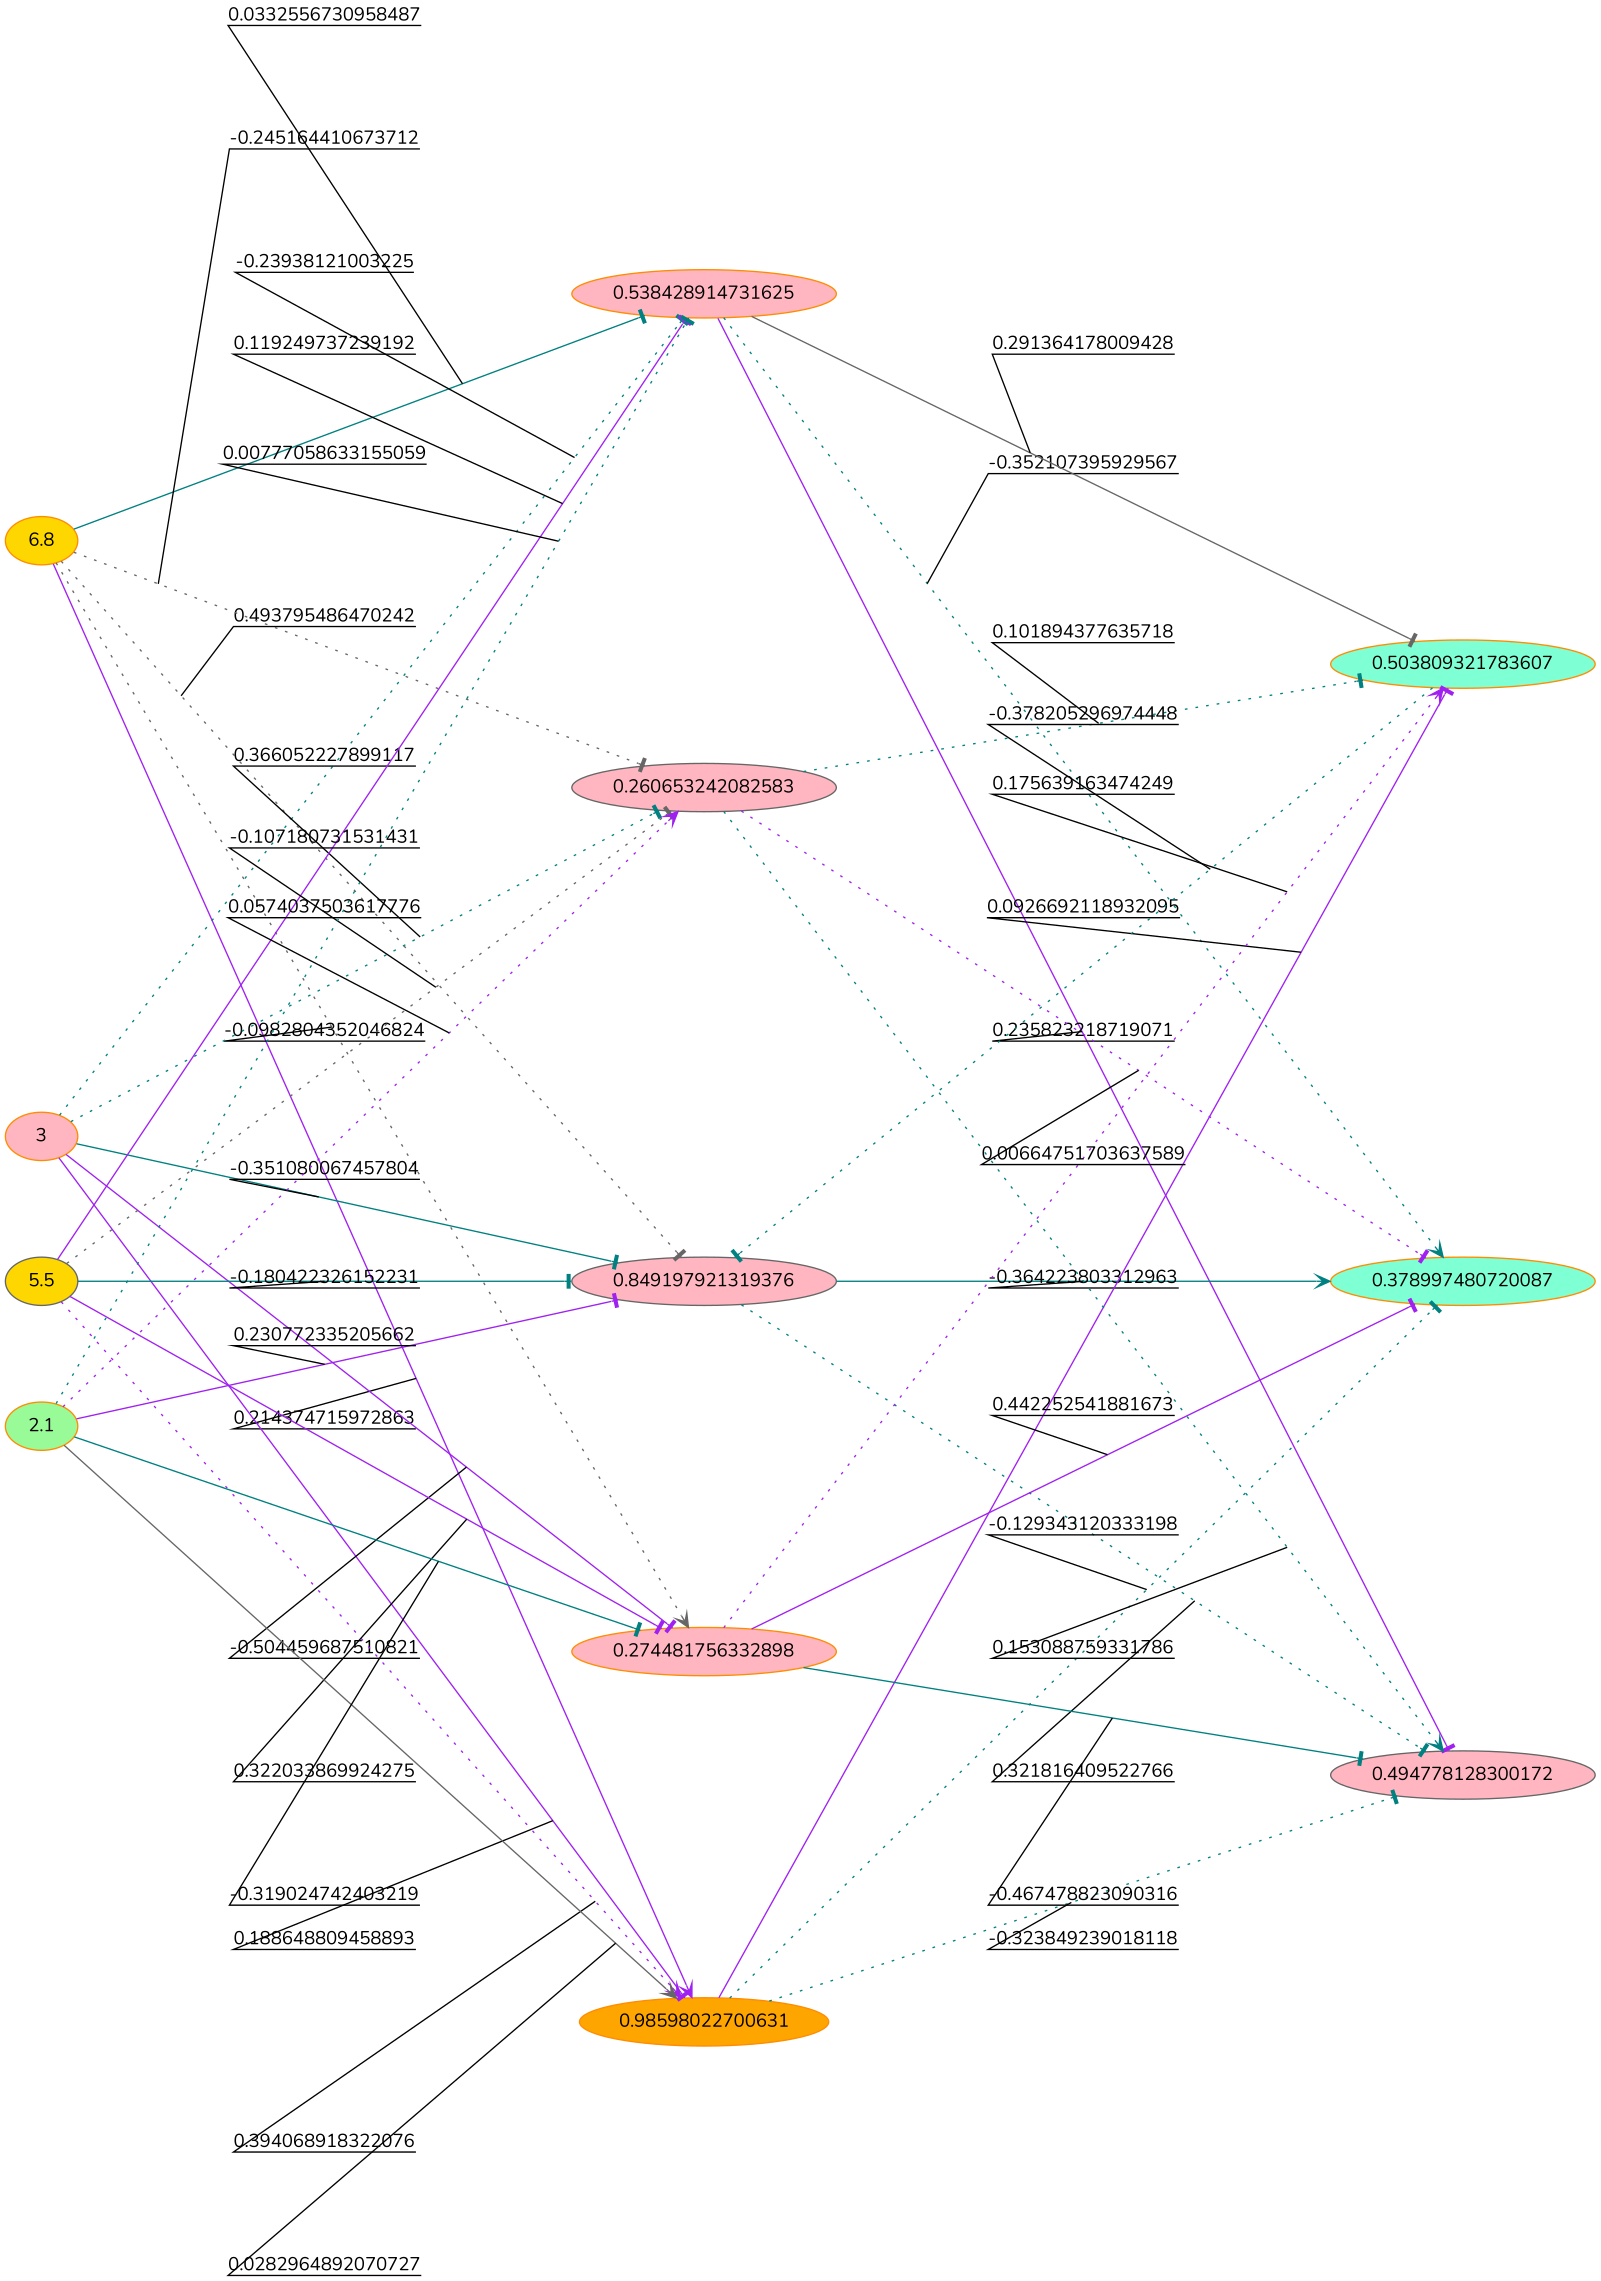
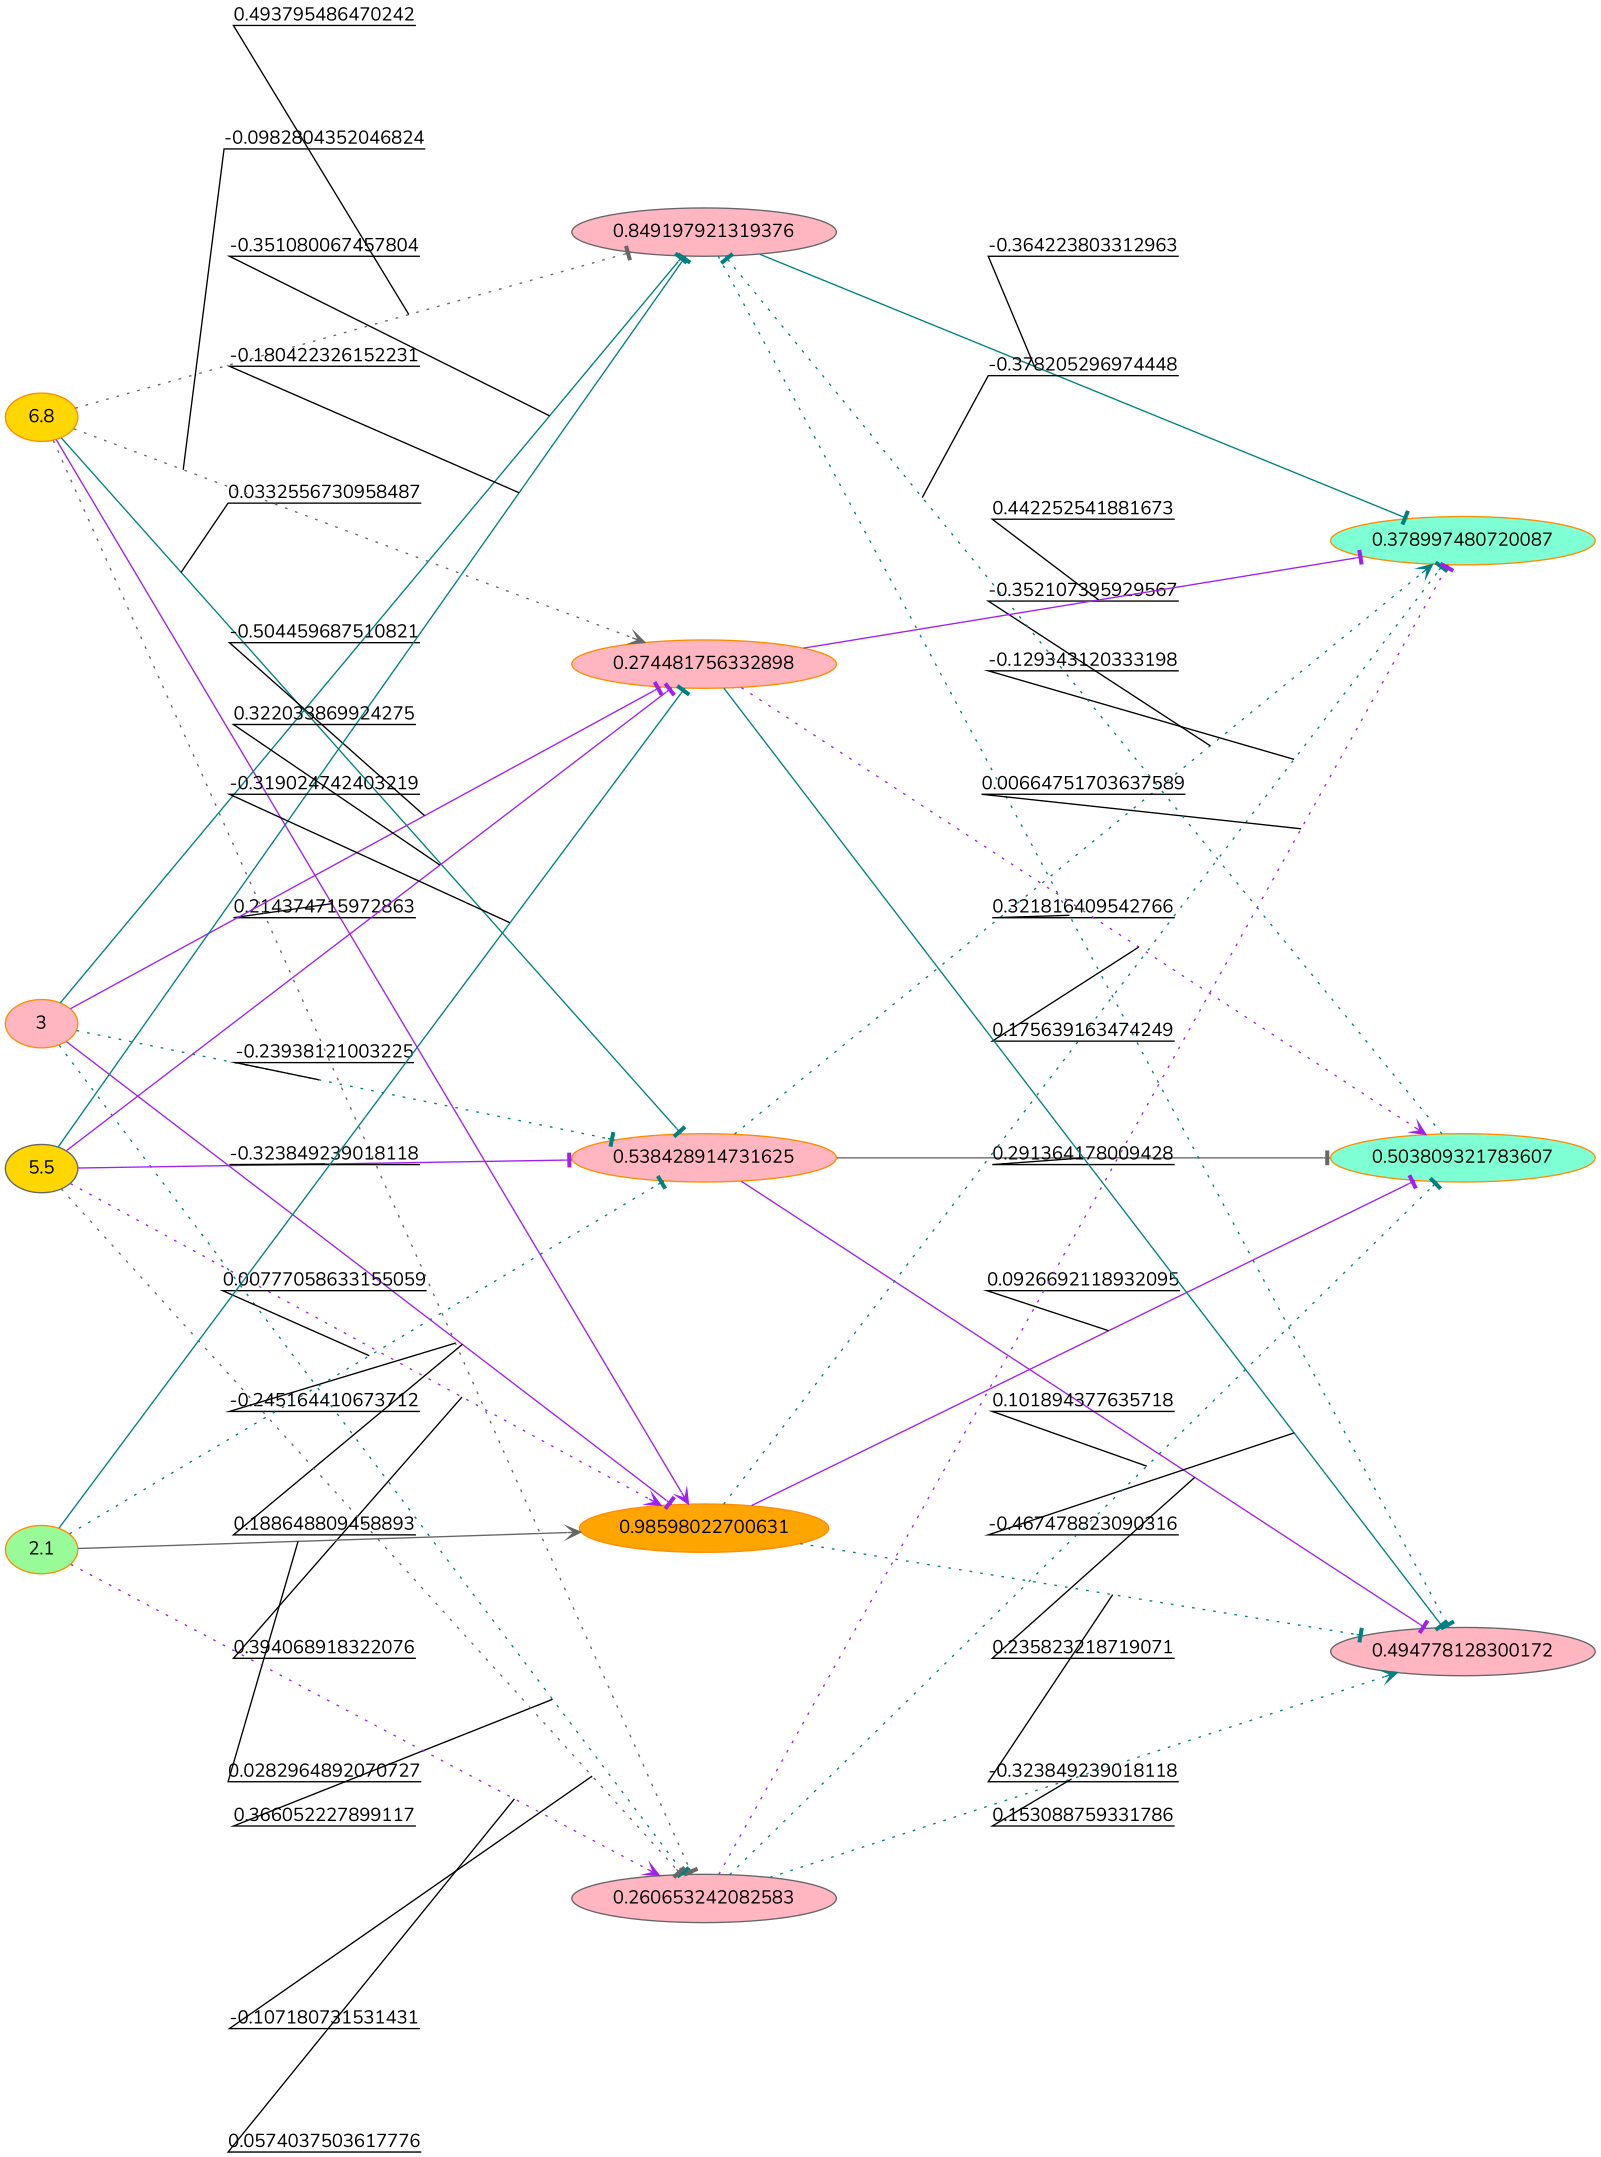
(325, 344) -> (325, 1155)
(1065, 1281) -> (1081, 385)
(344, 1360) -> none
(1084, 1772) -> (1084, 908)
